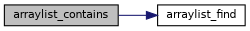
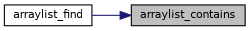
(132, 15) -> (106, 15)
